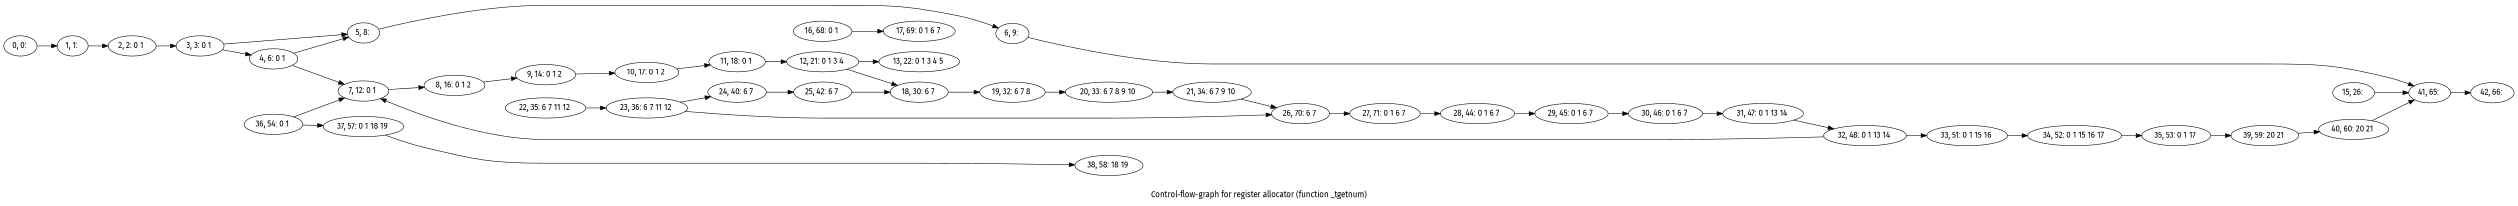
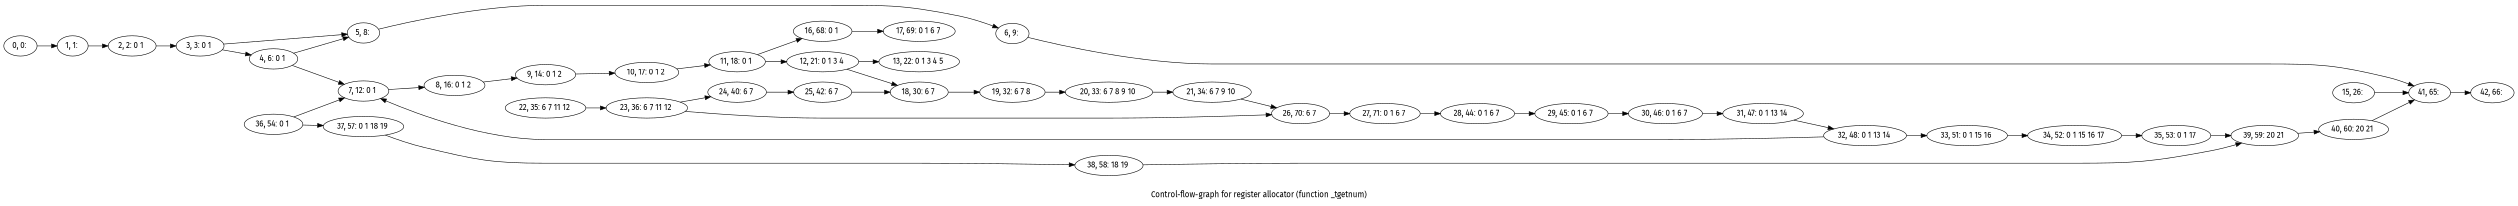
none -> (777, 48)
none -> (1690, 163)
